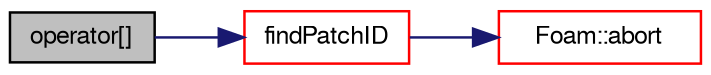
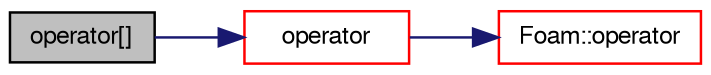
(327, 37) -> (327, 37)
(600, 37) -> (600, 37)
